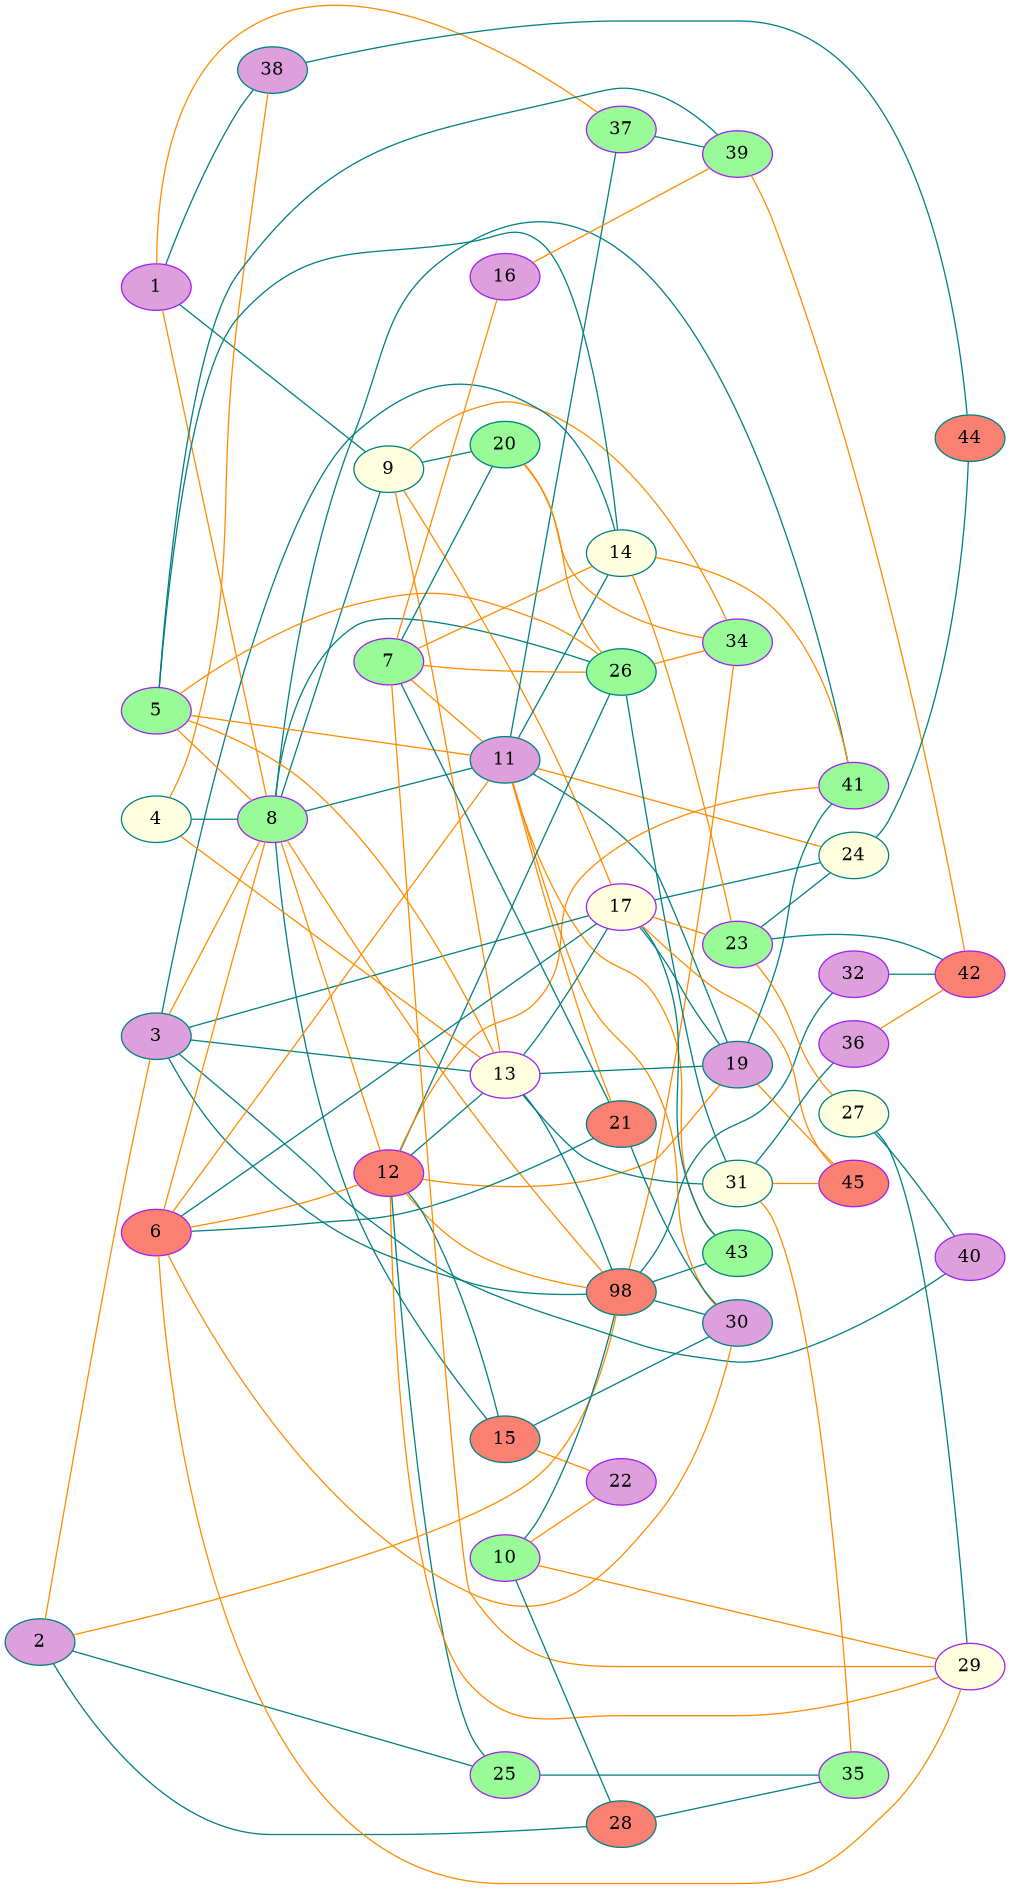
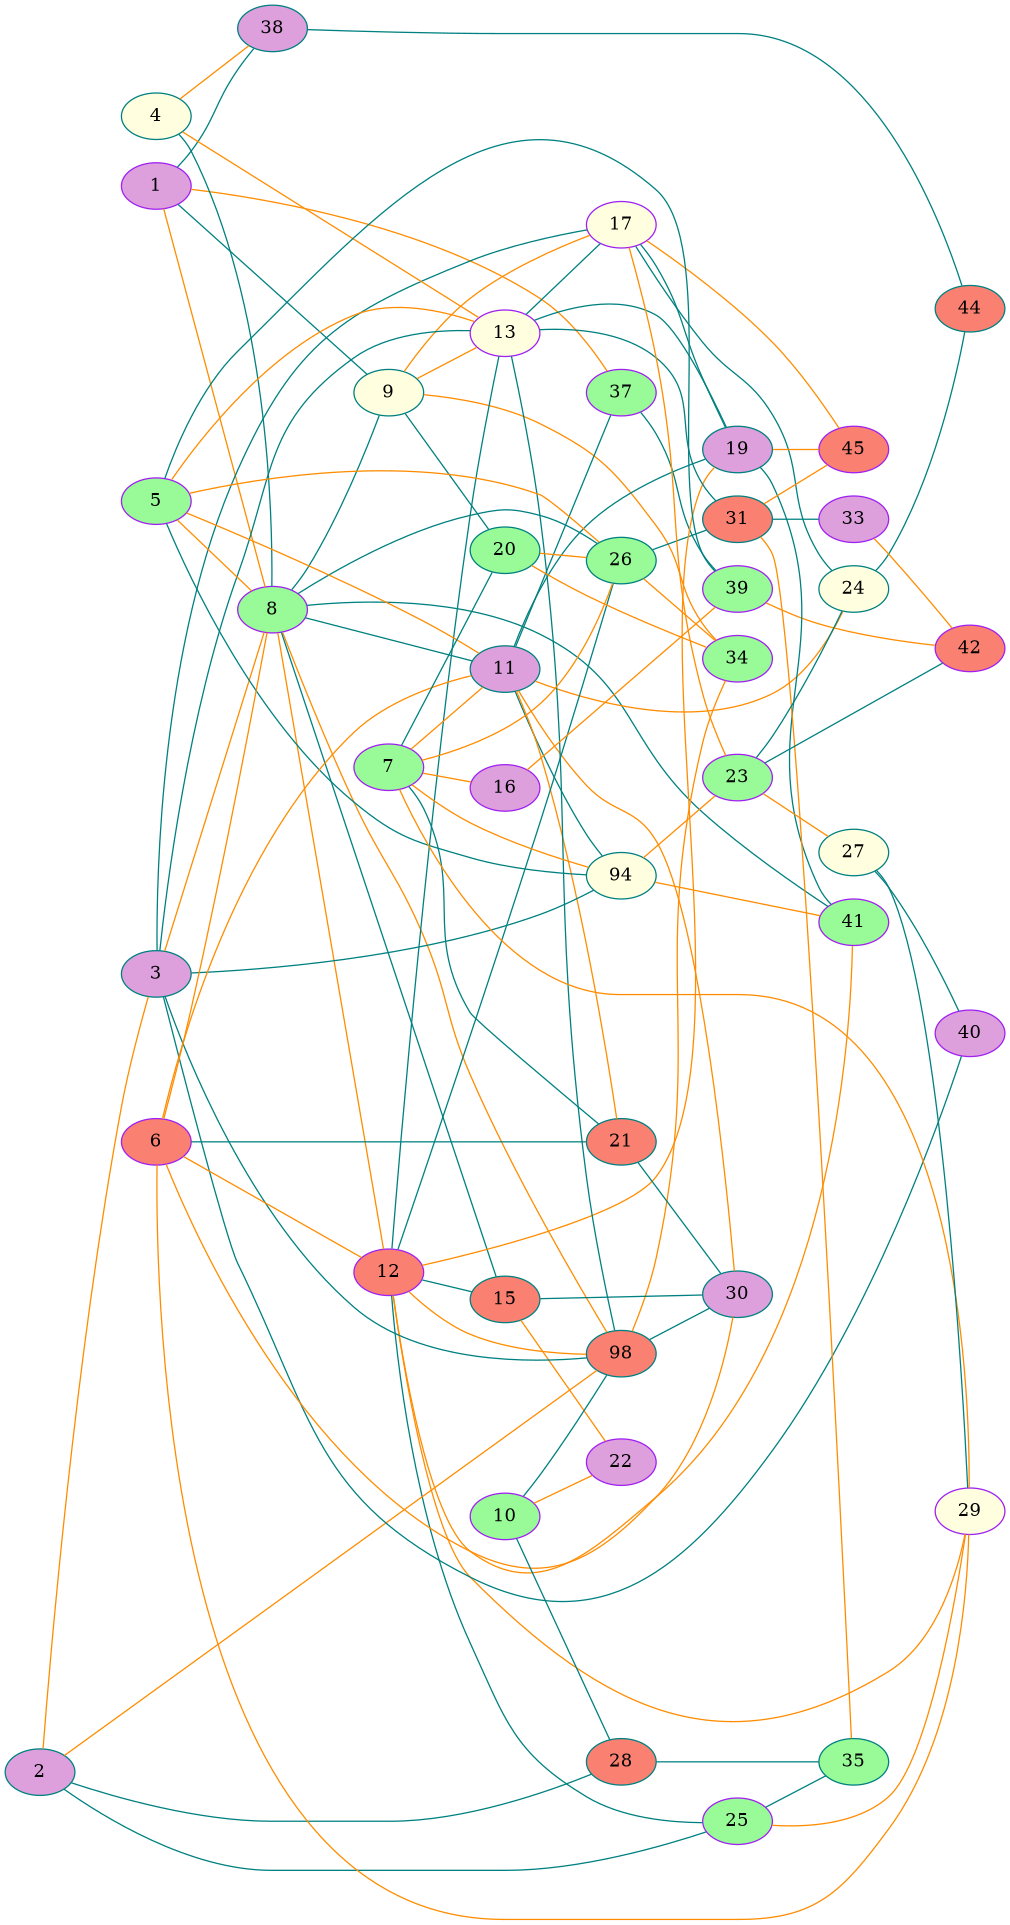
(621, 553) -> (621, 876)
(854, 974) -> none
(854, 1044) -> (854, 519)
(389, 1070) -> none
(738, 1184) -> (738, 519)
(738, 1253) -> none
(737, 1612) -> (923, 1729)
(854, 1775) -> (854, 1762)
